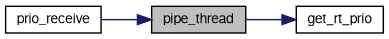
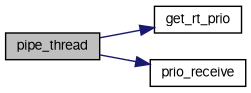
(119, 20) -> (118, 58)
